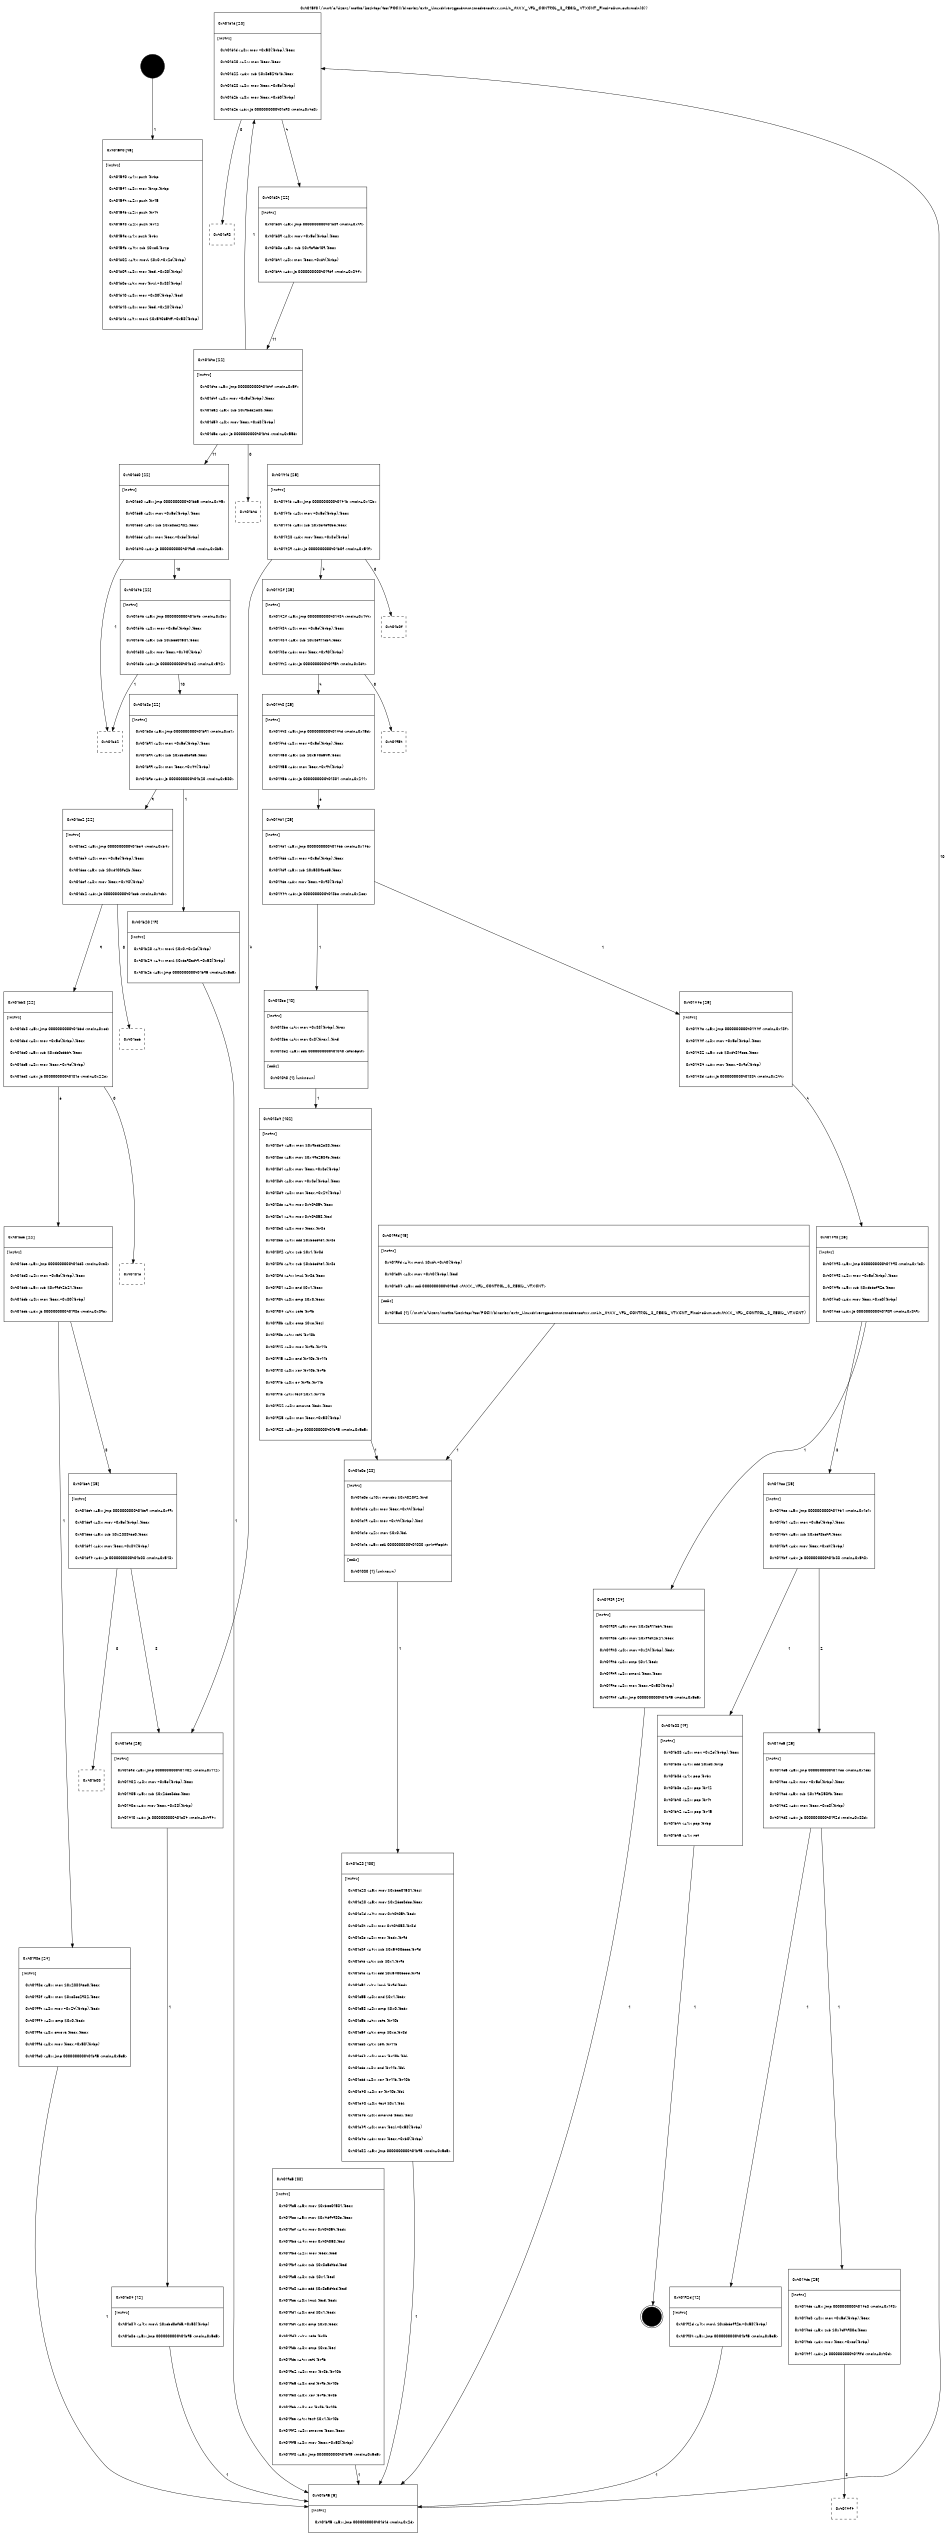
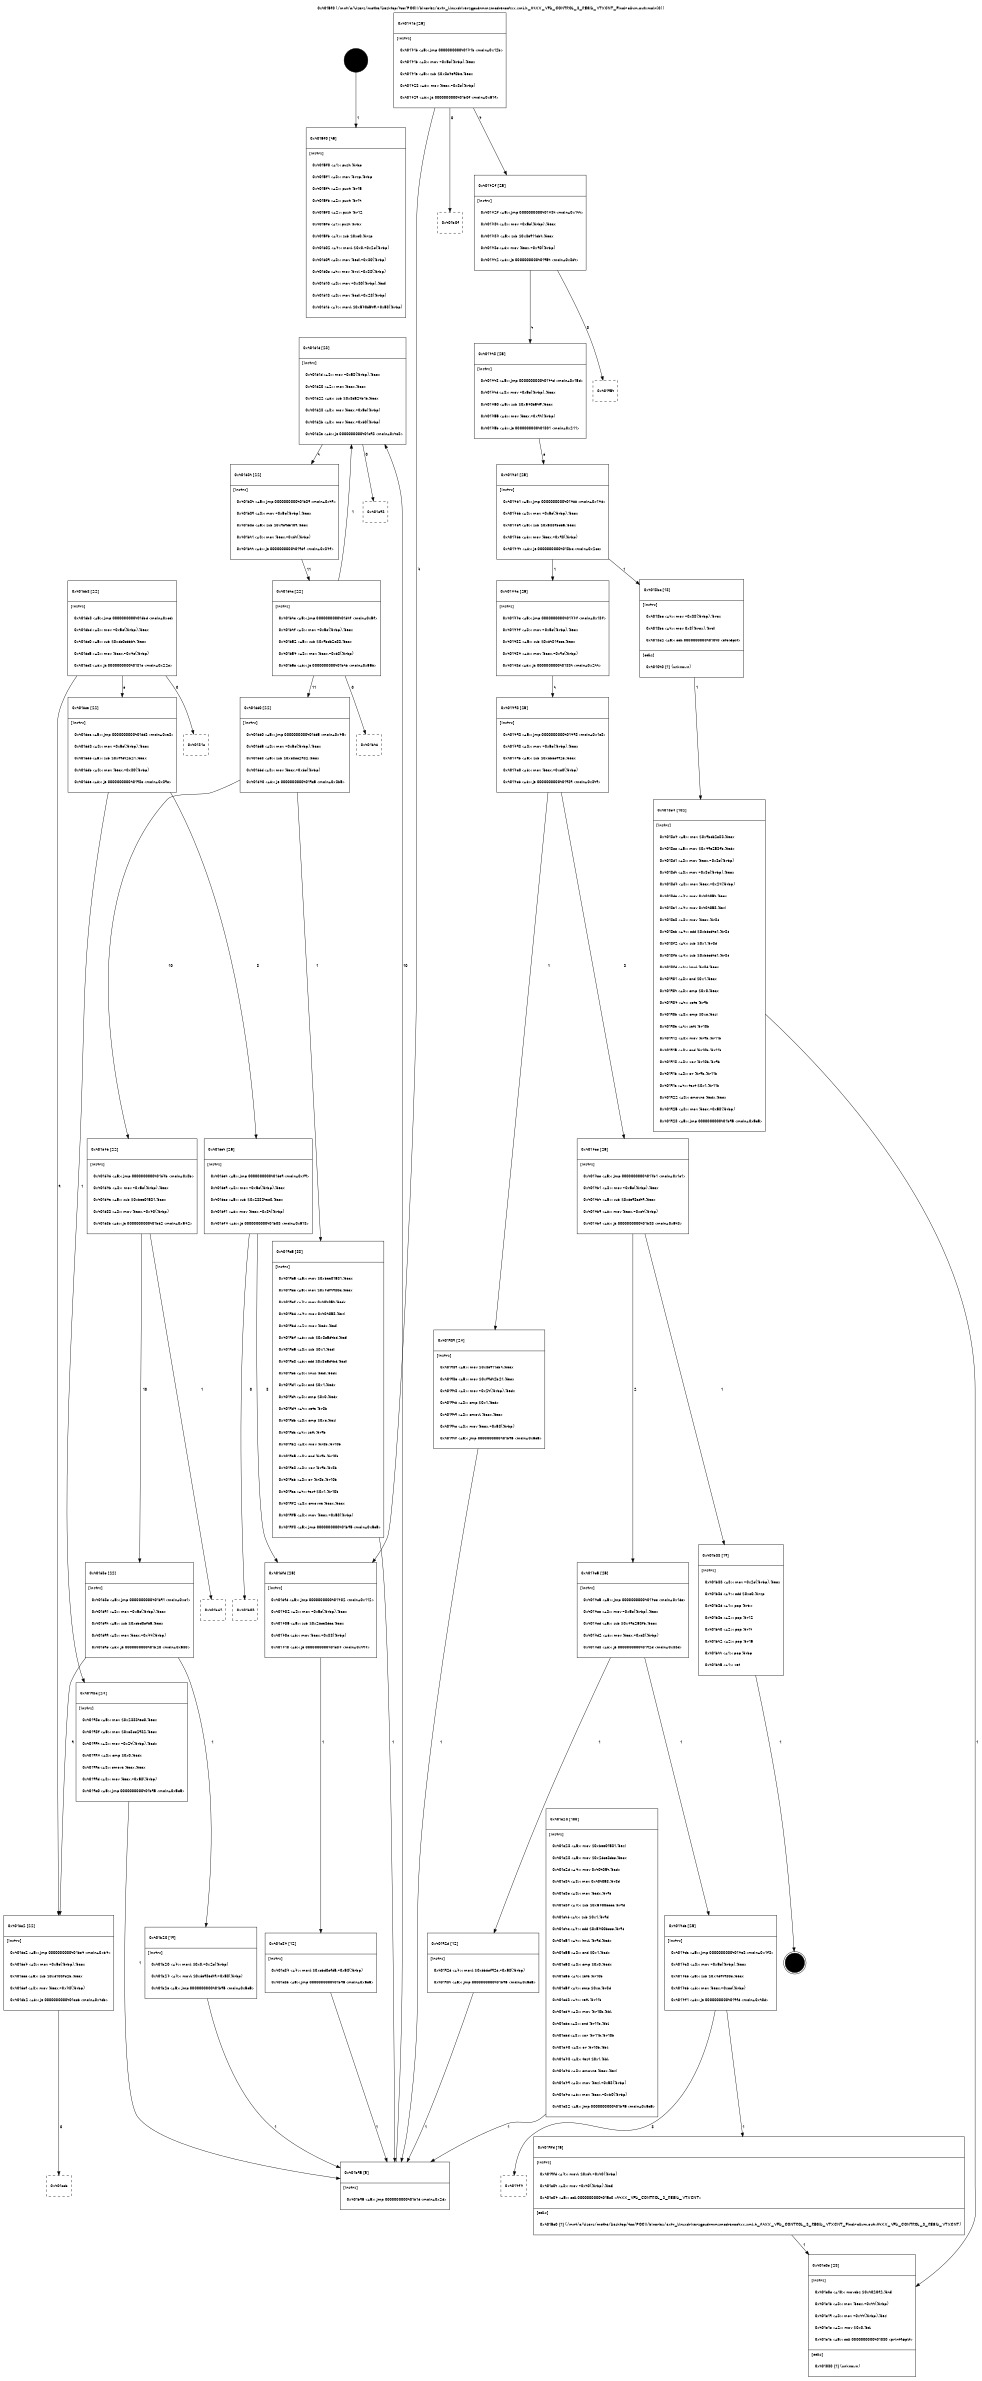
(101, 641) -> (309, 1015)
(89, 946) -> (57, 1291)
(398, 1715) -> none
none -> (735, 2072)
